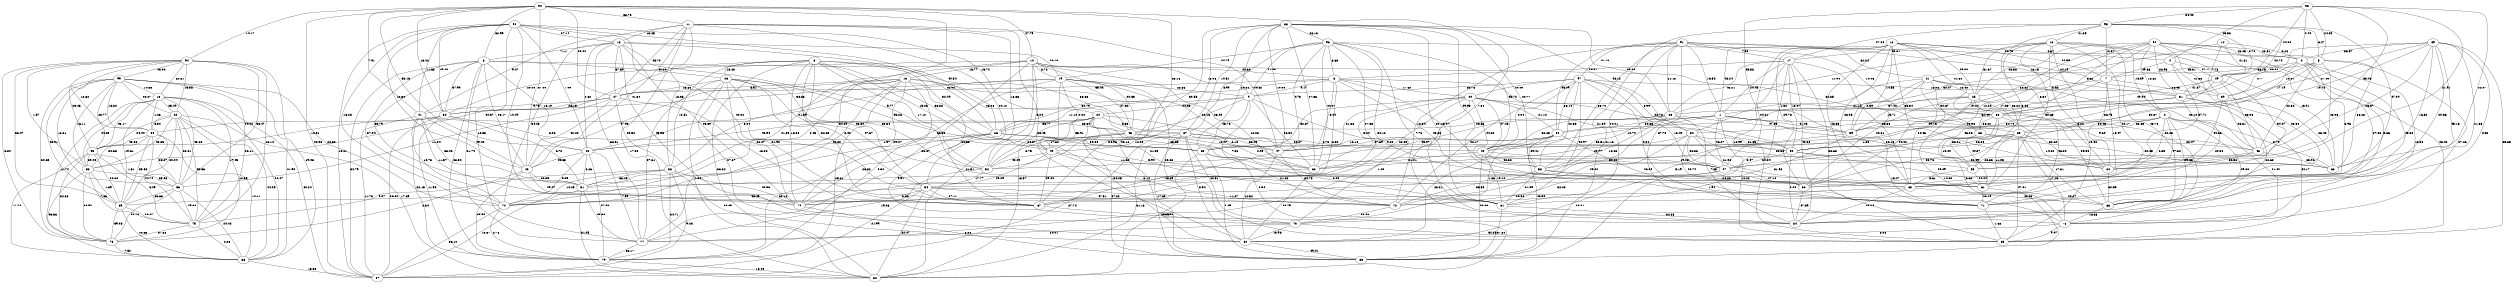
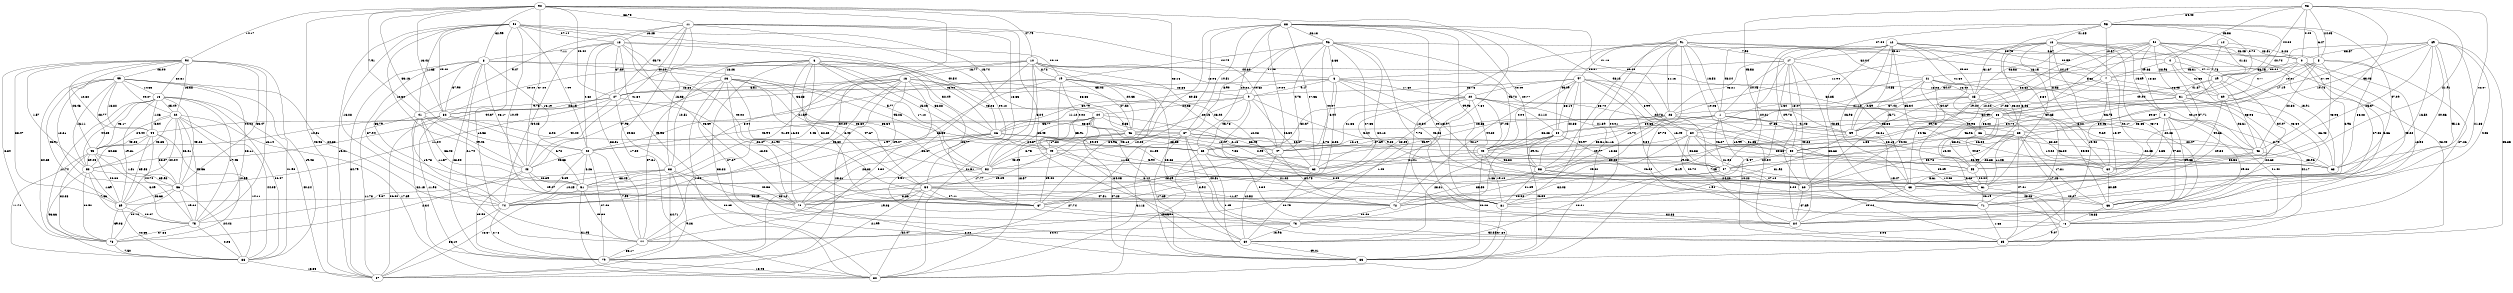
(1846, 67) -> (1799, 147)
(966, 142) -> (966, 142)
